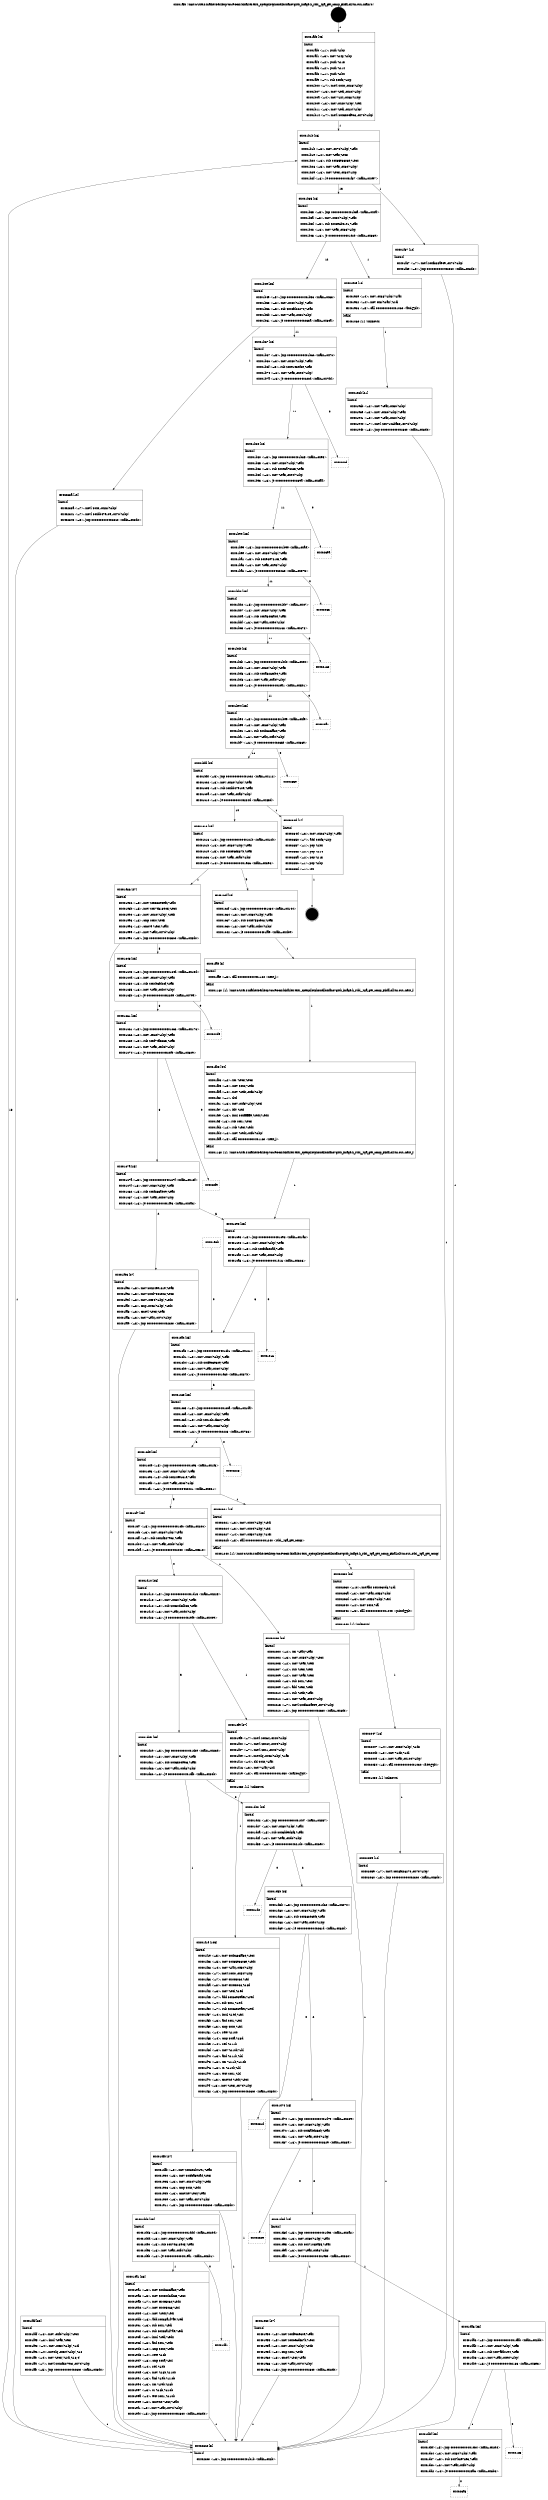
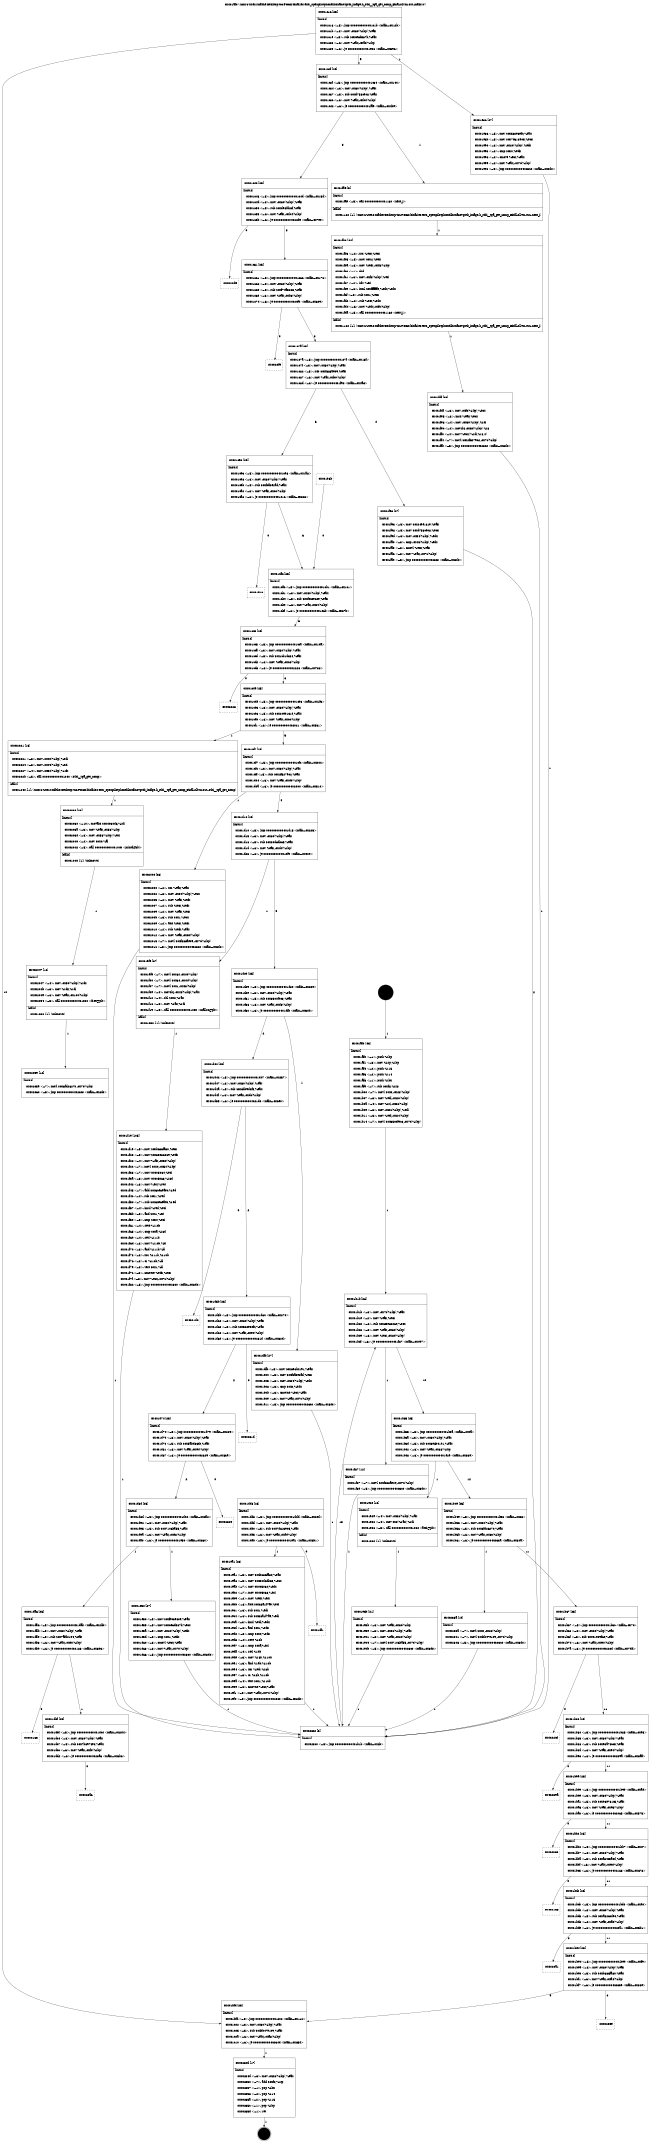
(253, 753) -> (550, 1996)
(235, 813) -> (3, 983)
(158, 948) -> (322, 144)
(285, 1188) -> (456, 361)
(384, 2201) -> none
